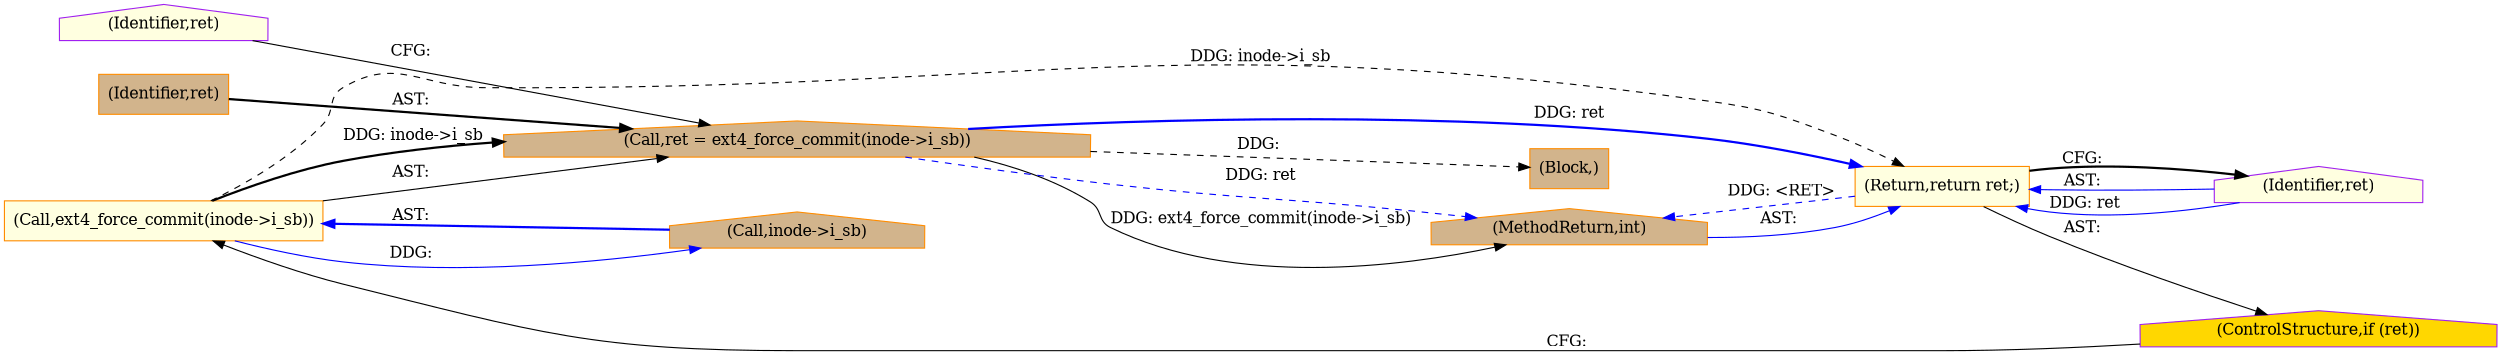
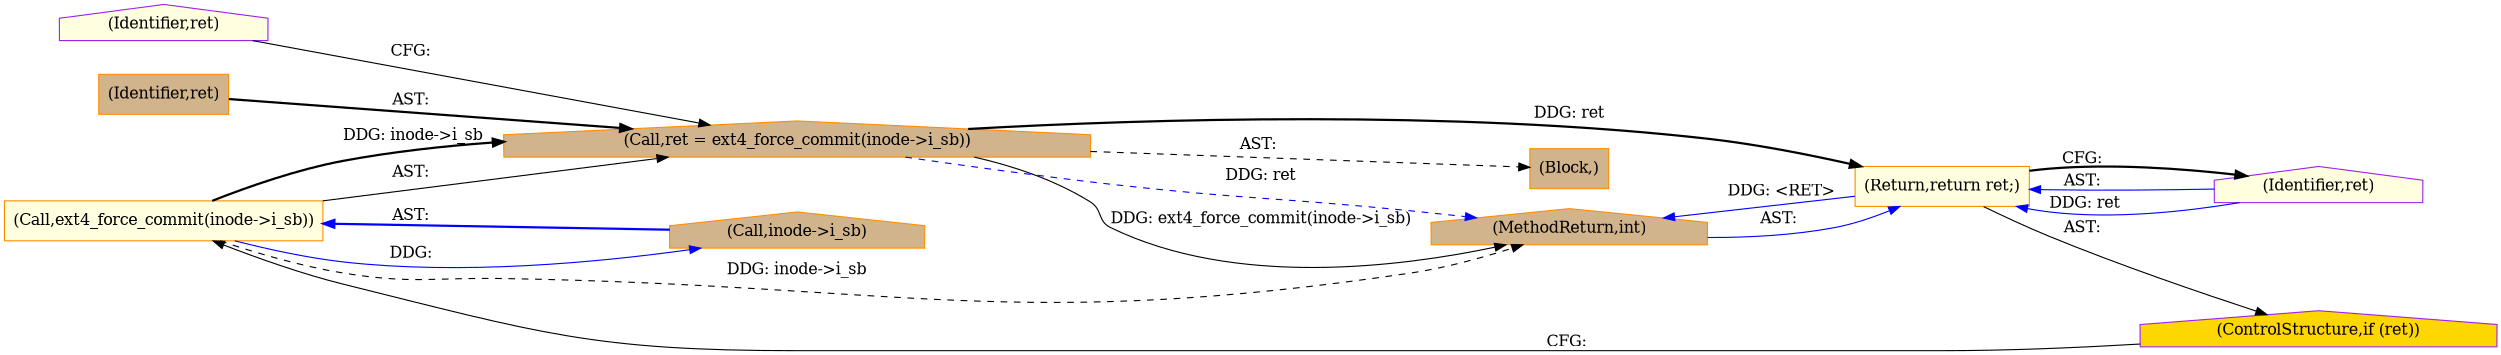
(1032, 71) -> (866, 296)
(1410, 120) -> (1410, 120)
(1261, 145) -> (1261, 145)
(1765, 206) -> (1765, 206)
